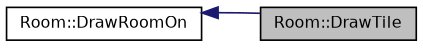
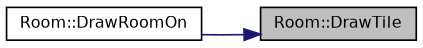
(239, 13) -> (223, 35)
